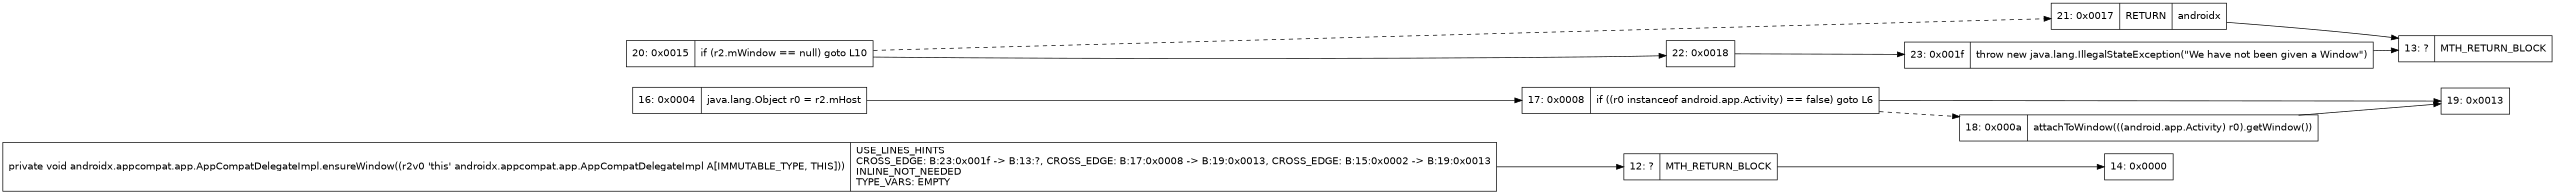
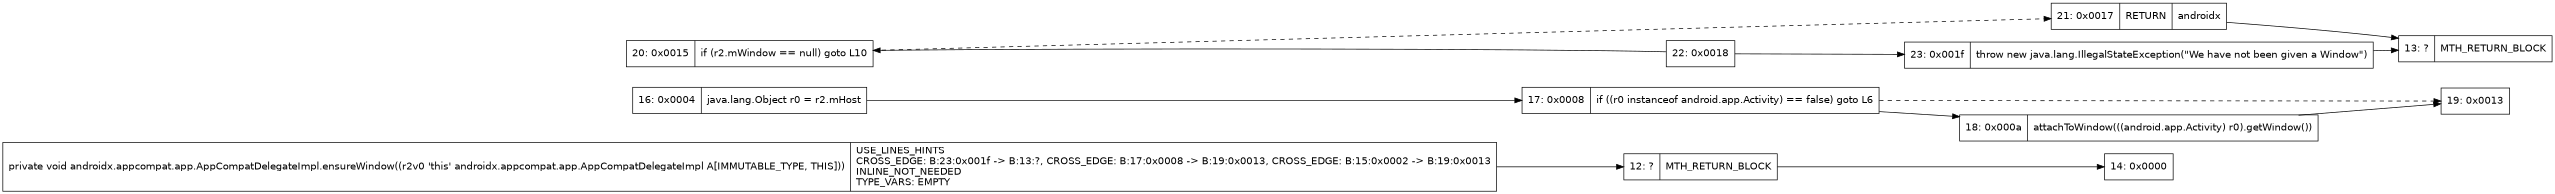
(1266, 58) -> (1273, 49)
(2156, 101) -> (2156, 101)
(1916, 114) -> (1916, 114)
